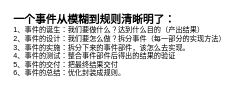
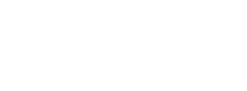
(123, 45) -> none
